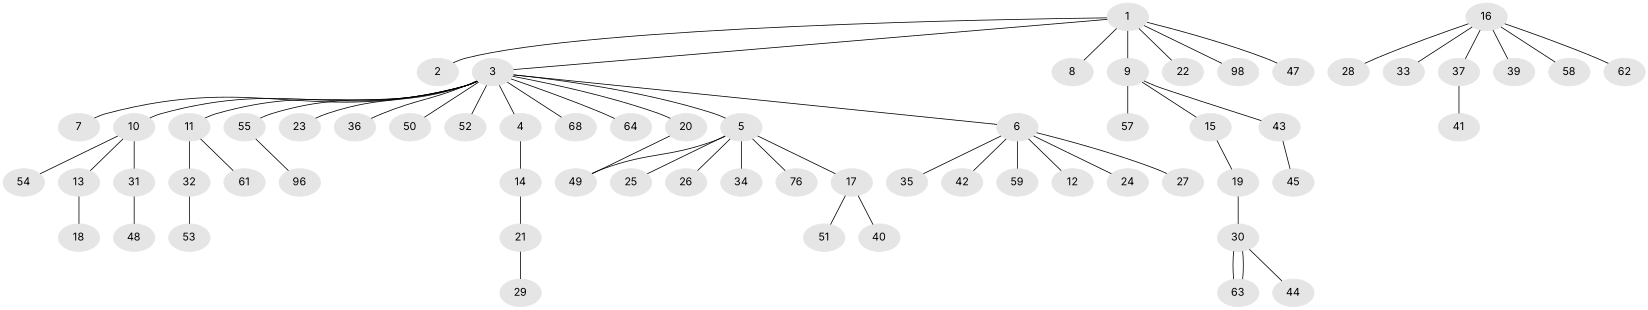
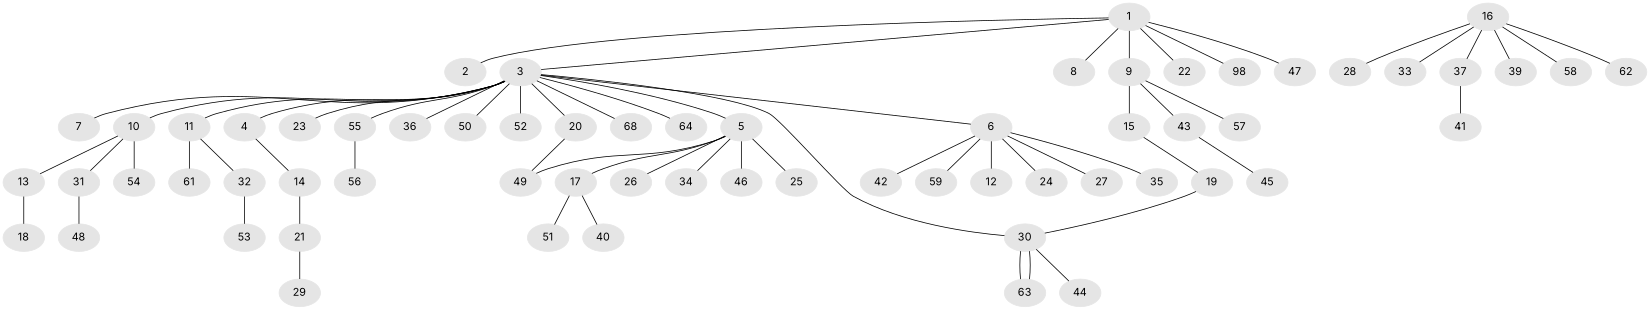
none -> (785, 128)
(300, 182) -> (355, 182)
(797, 182) -> (741, 182)
